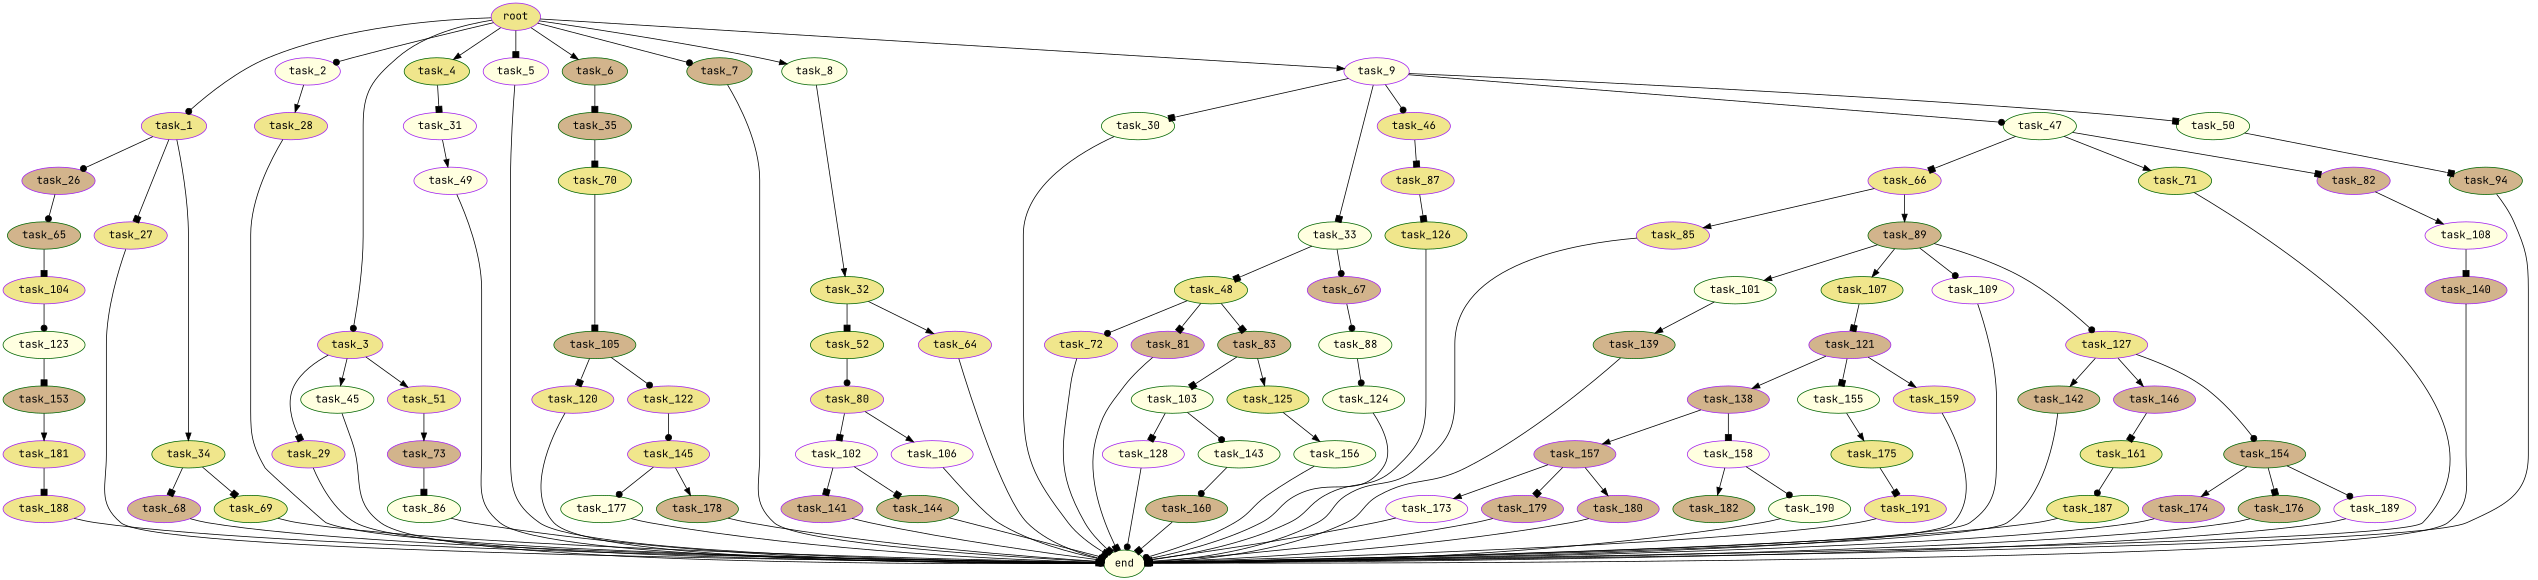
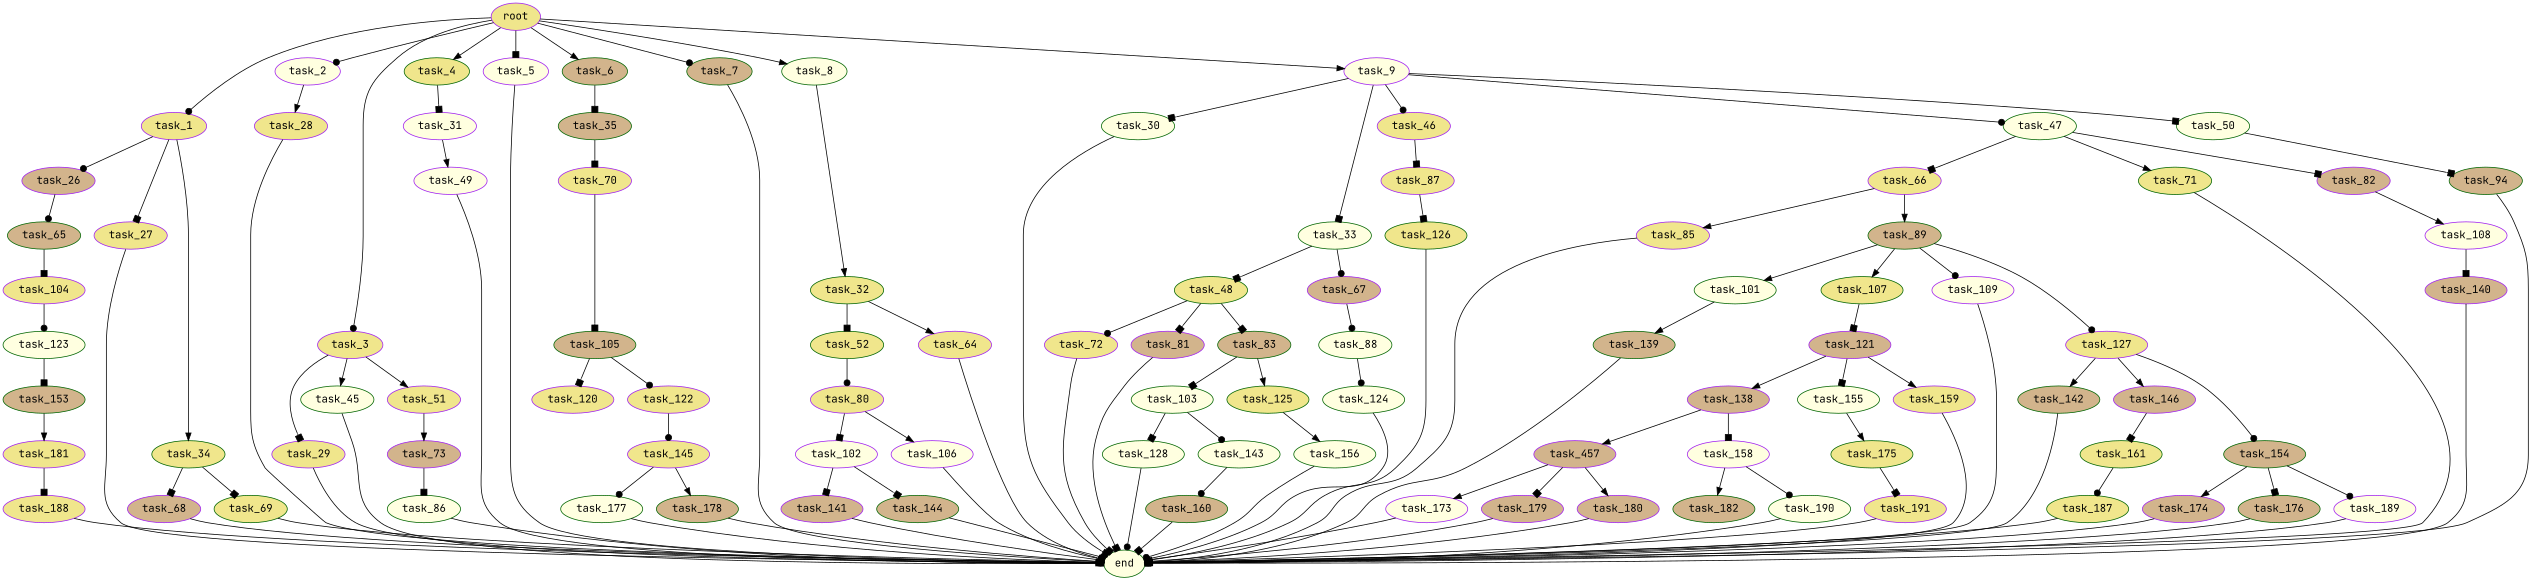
(595, 181) -> (595, 181)
(1143, 454) -> (1143, 454)
(1575, 454) -> (1575, 454)
(765, 556) -> none
